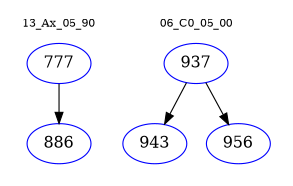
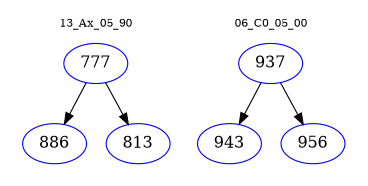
none -> (138, 144)
